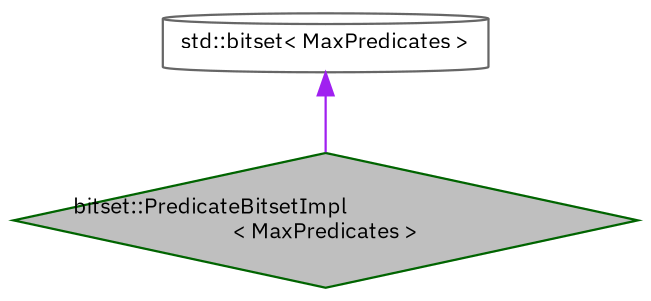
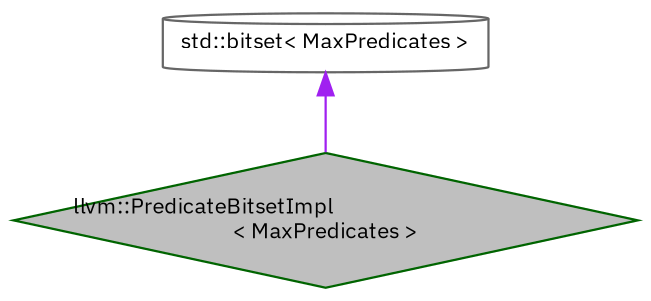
(326, 220) -> (326, 220)
